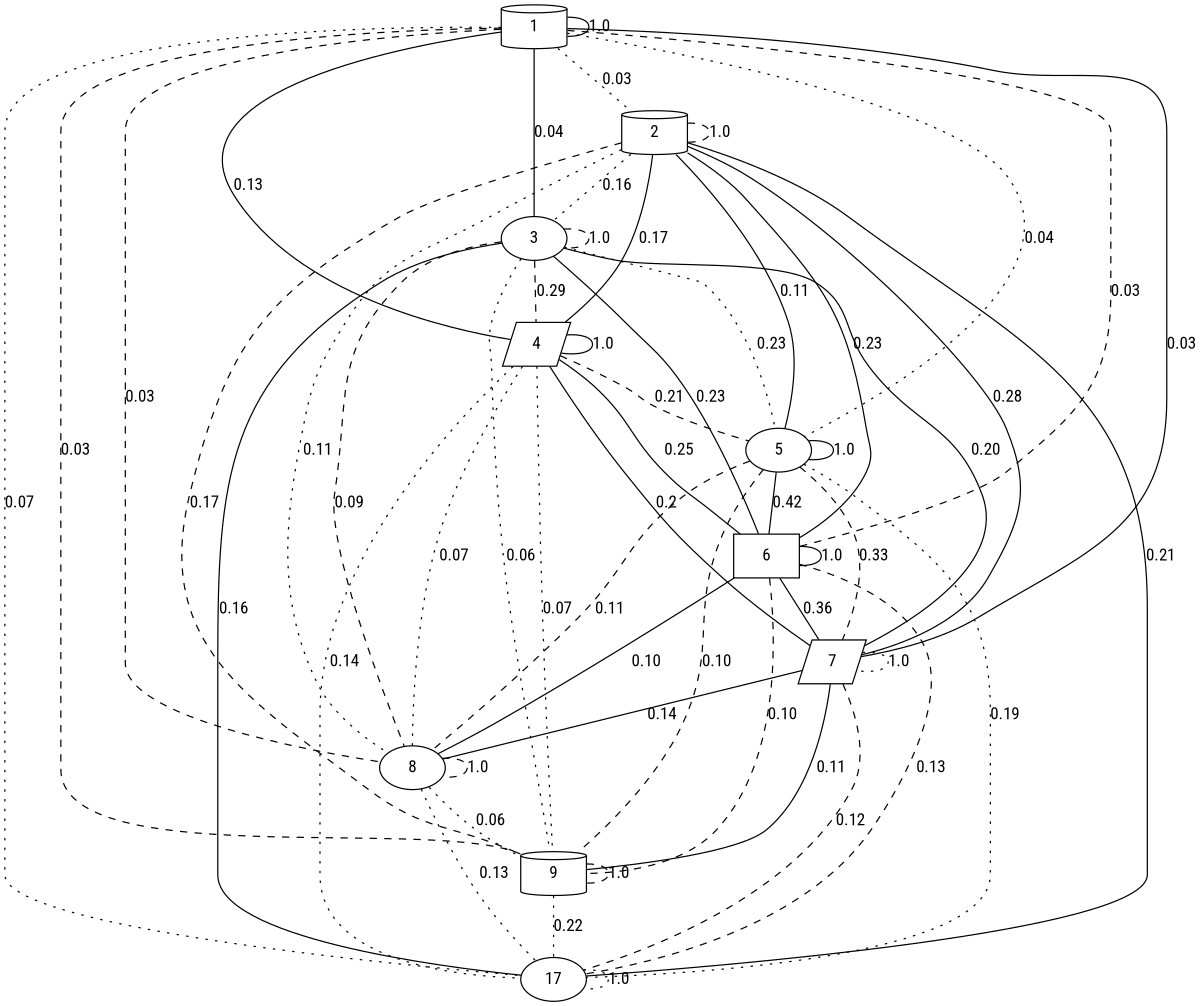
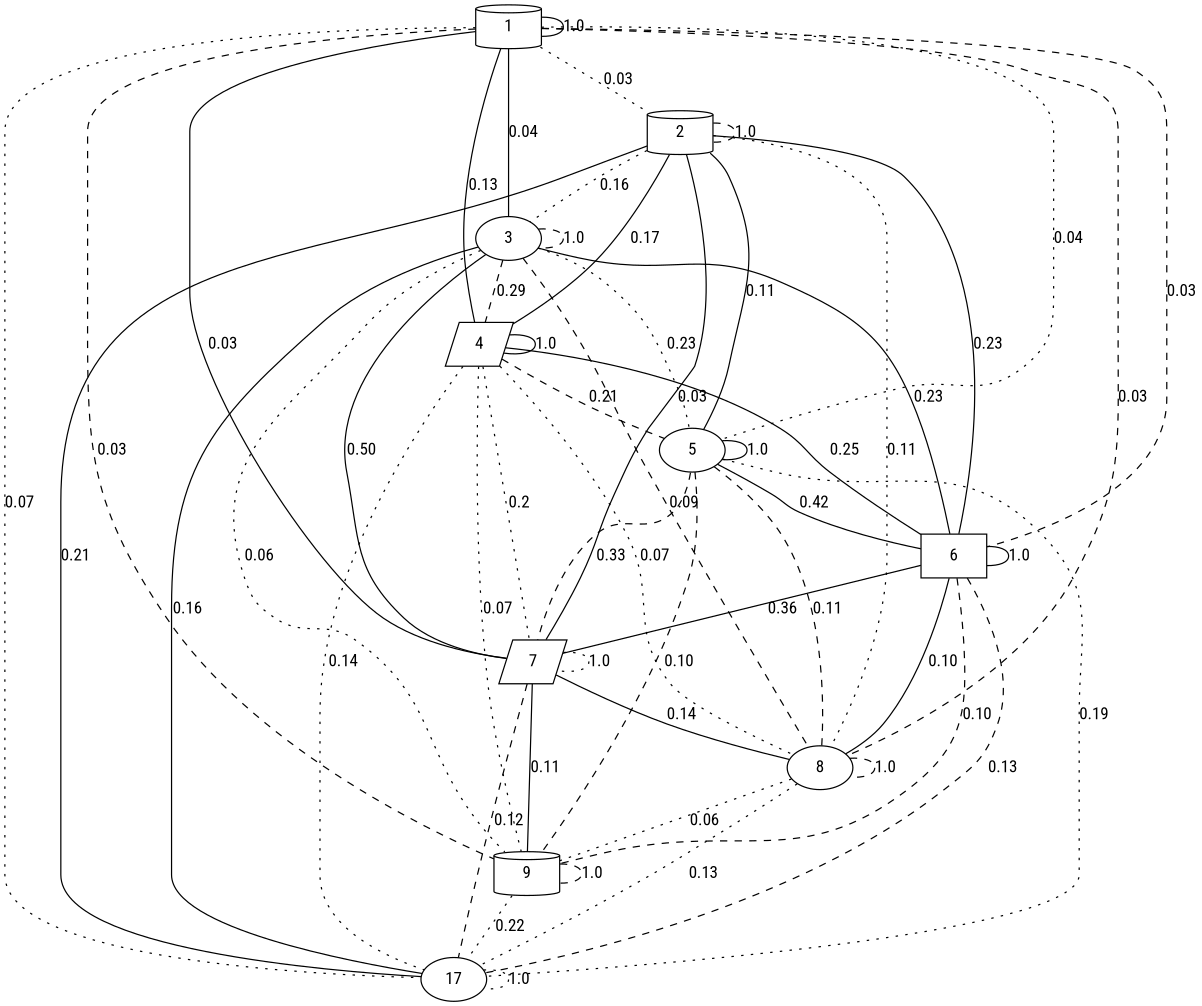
(1008, 397) -> (693, 397)
(986, 450) -> (362, 450)
(197, 467) -> none
(671, 528) -> (506, 503)
